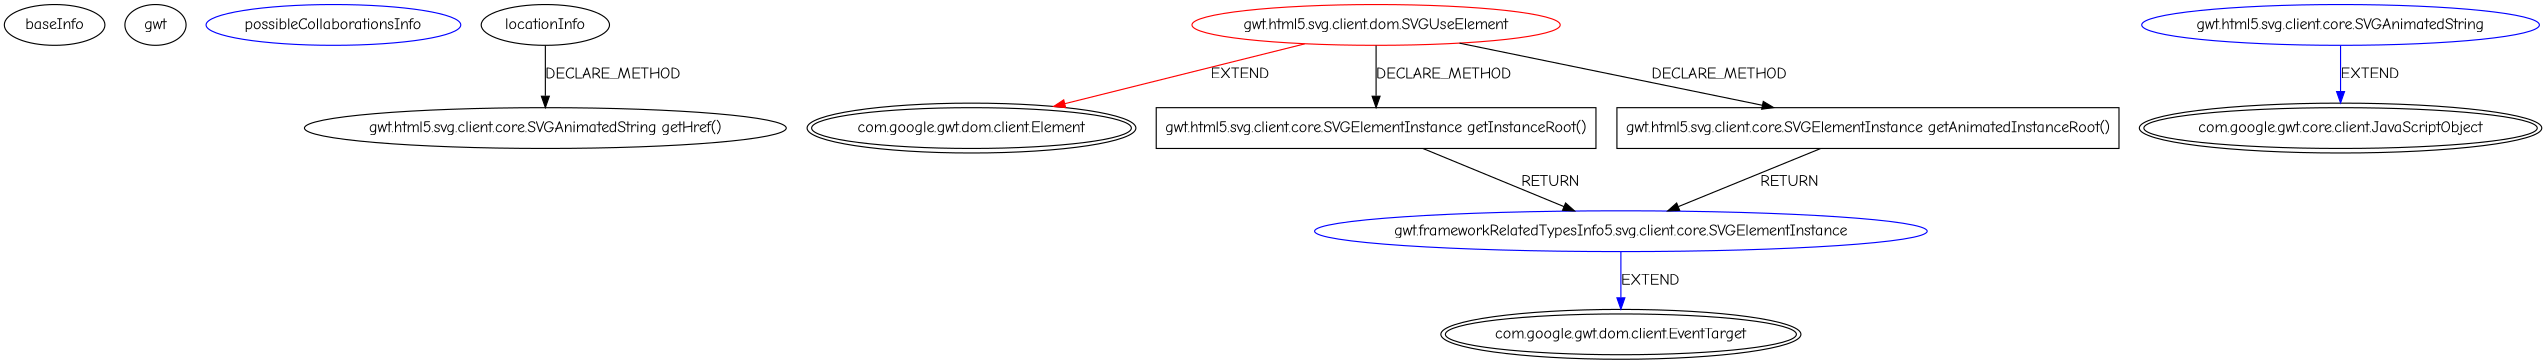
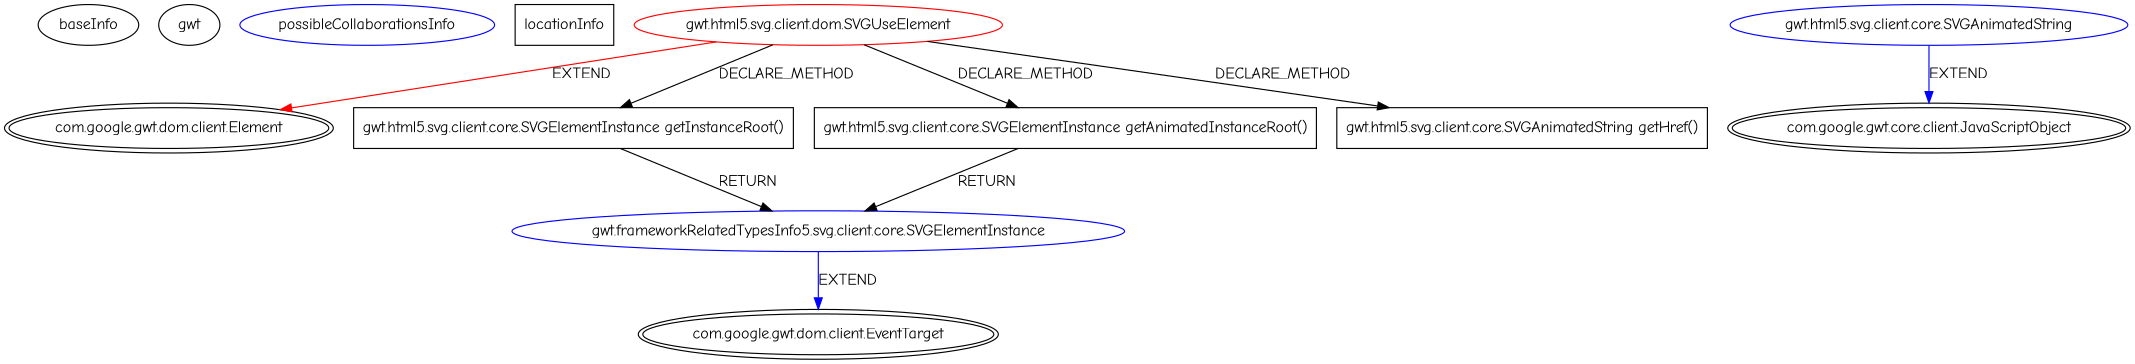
(545, 25) -> (564, 25)
(545, 71) -> (1152, 74)
(545, 128) -> (1522, 128)
